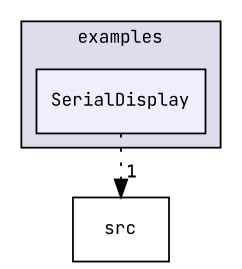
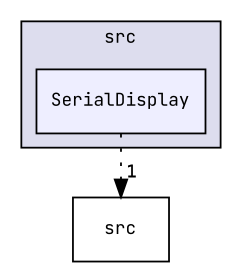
(121, 38) -> (121, 38)
